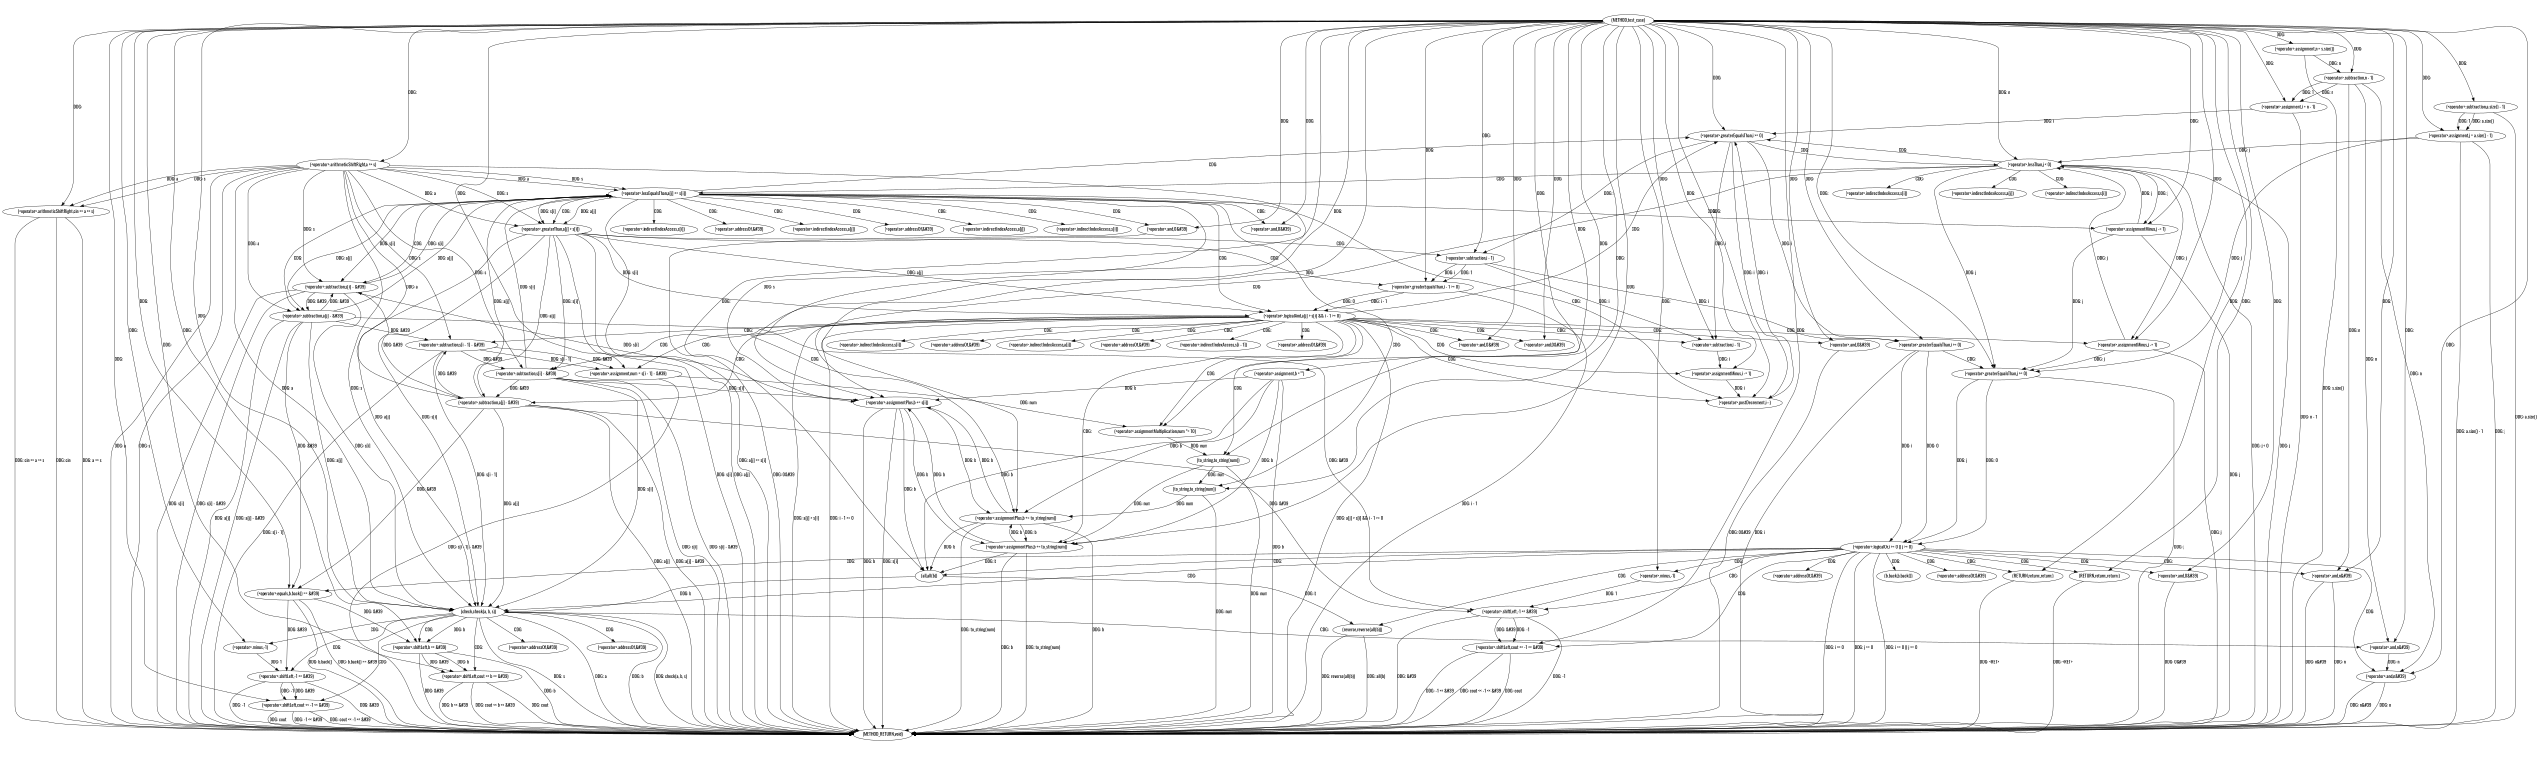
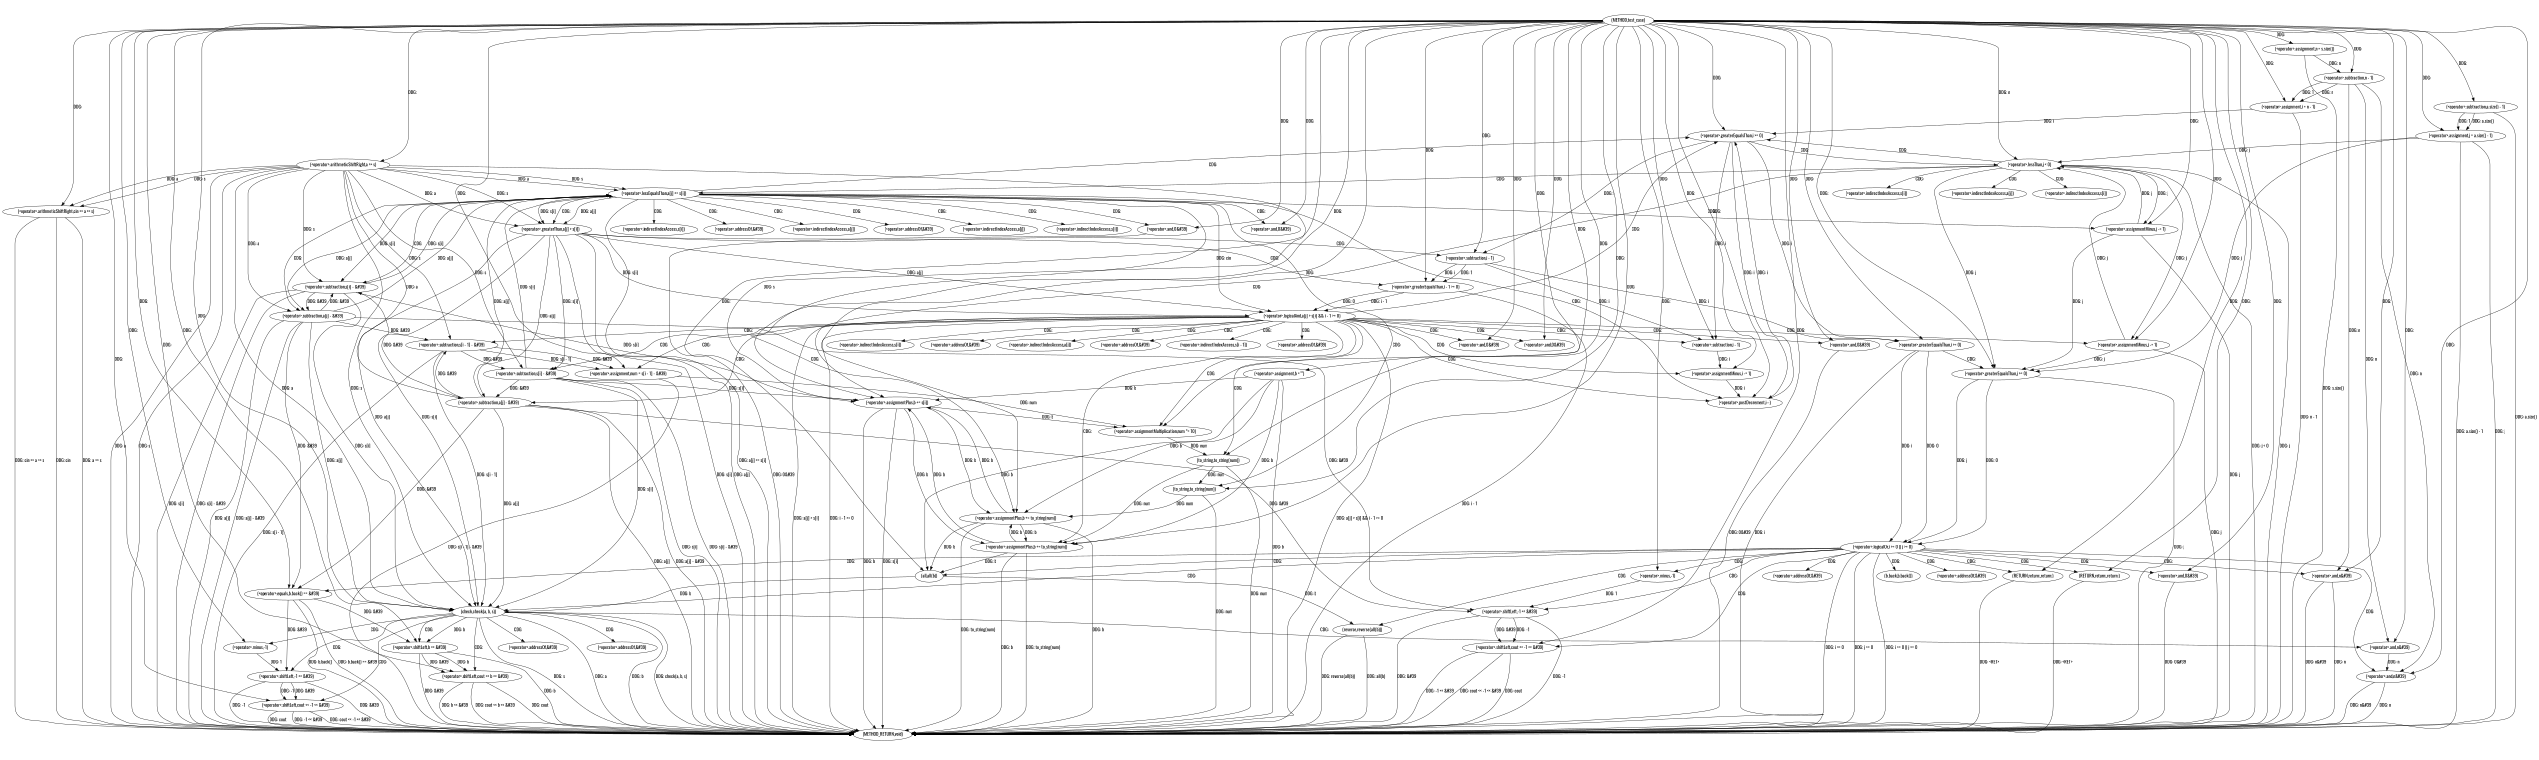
(1224, 259) -> (1224, 259)
(904, 490) -> (1022, 417)
